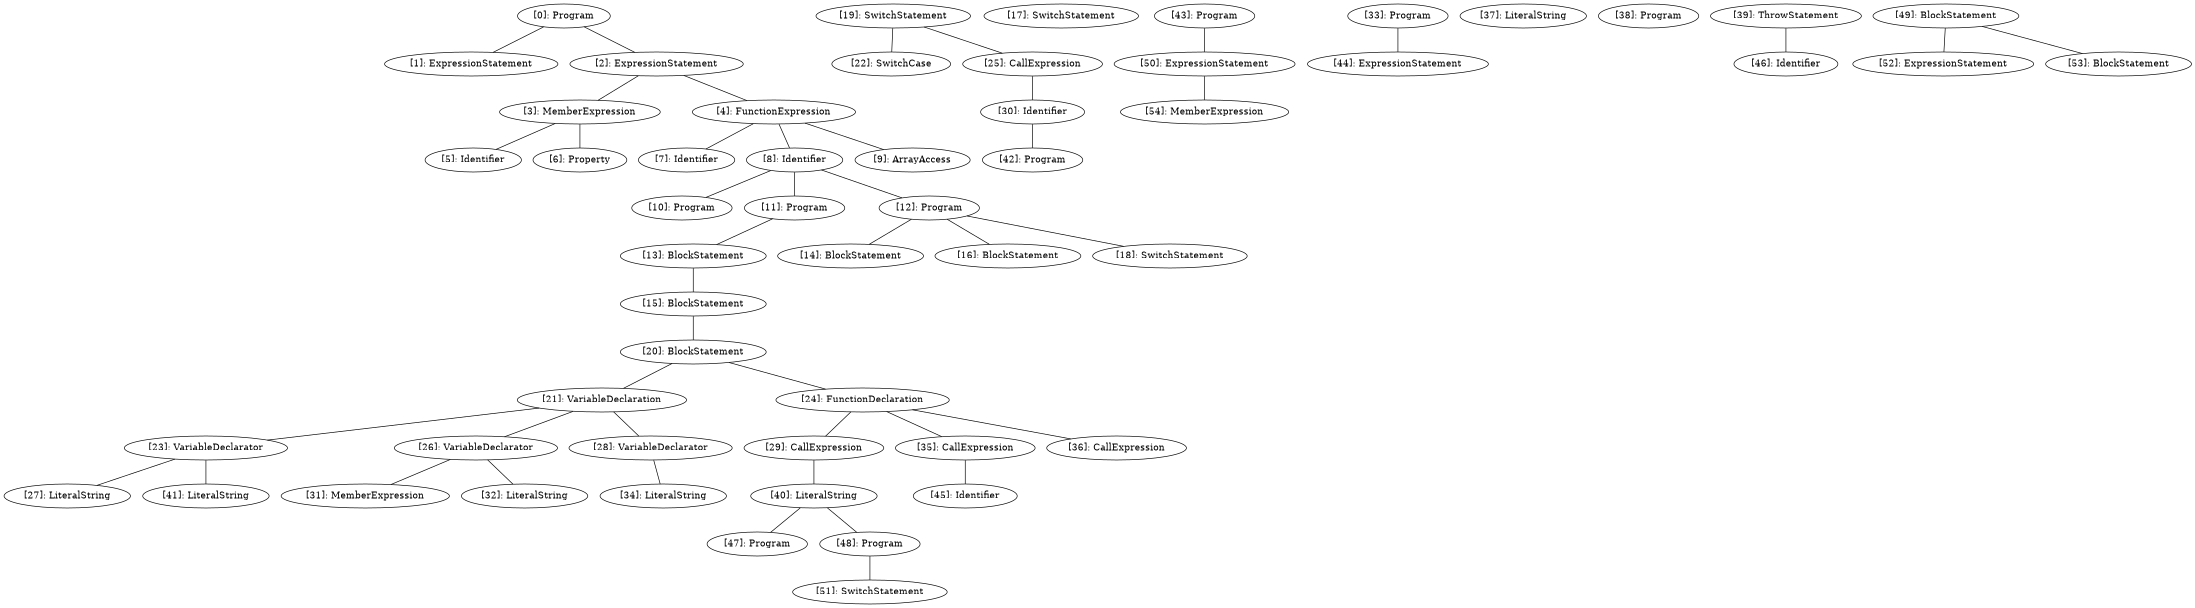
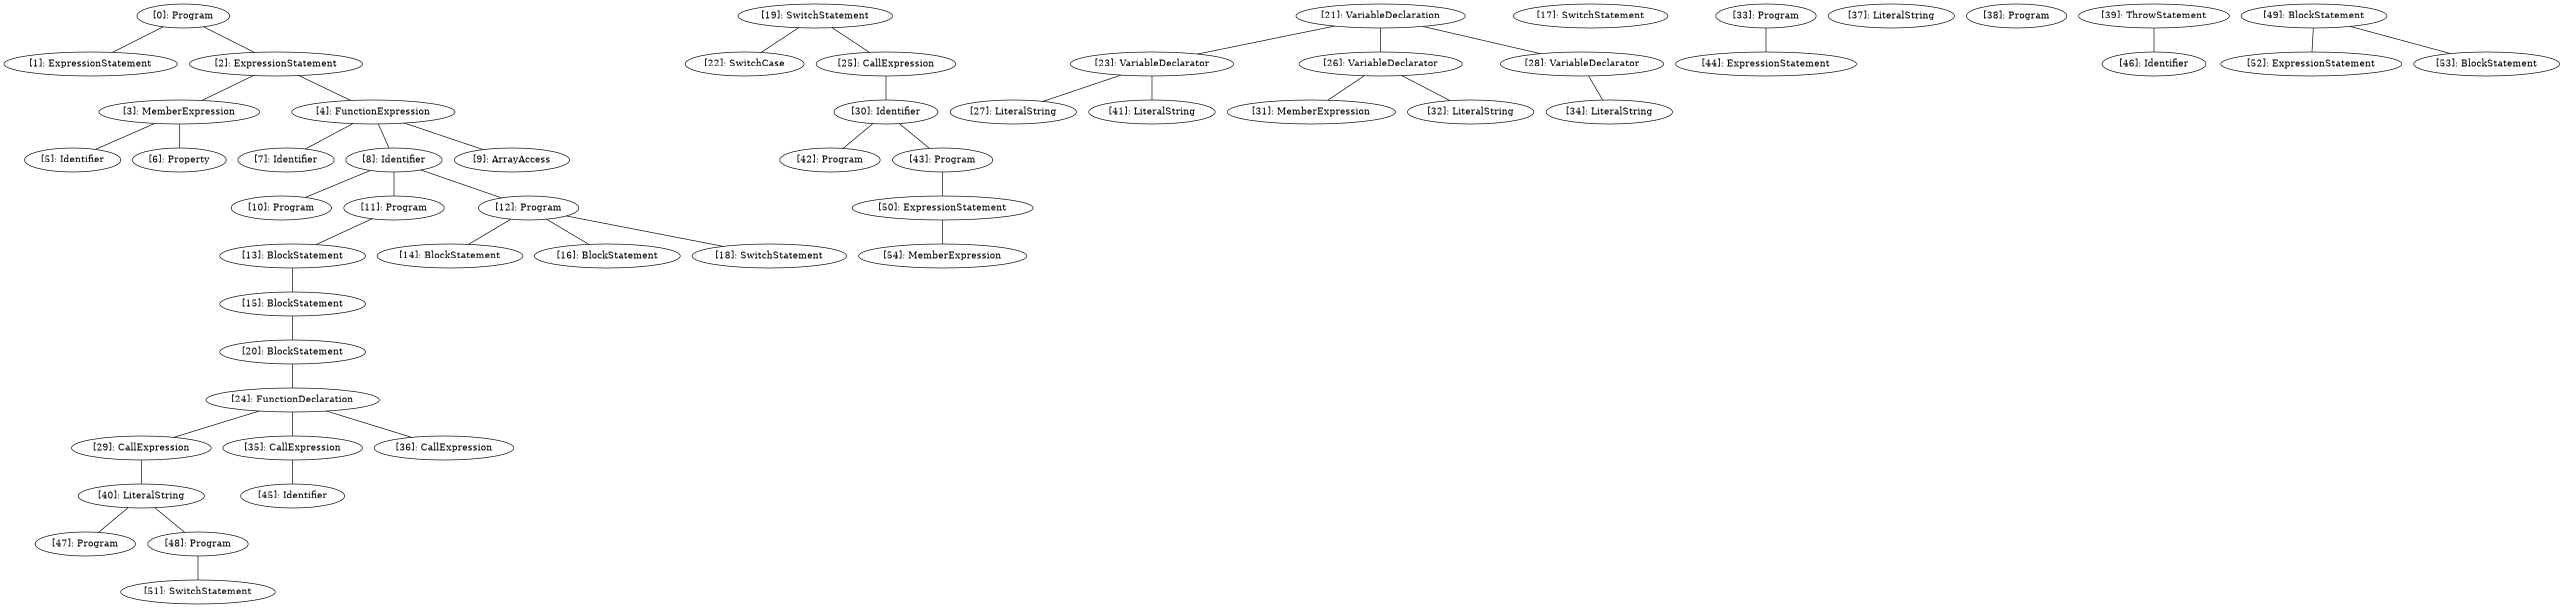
none -> (914, 136)
(648, 376) -> none
